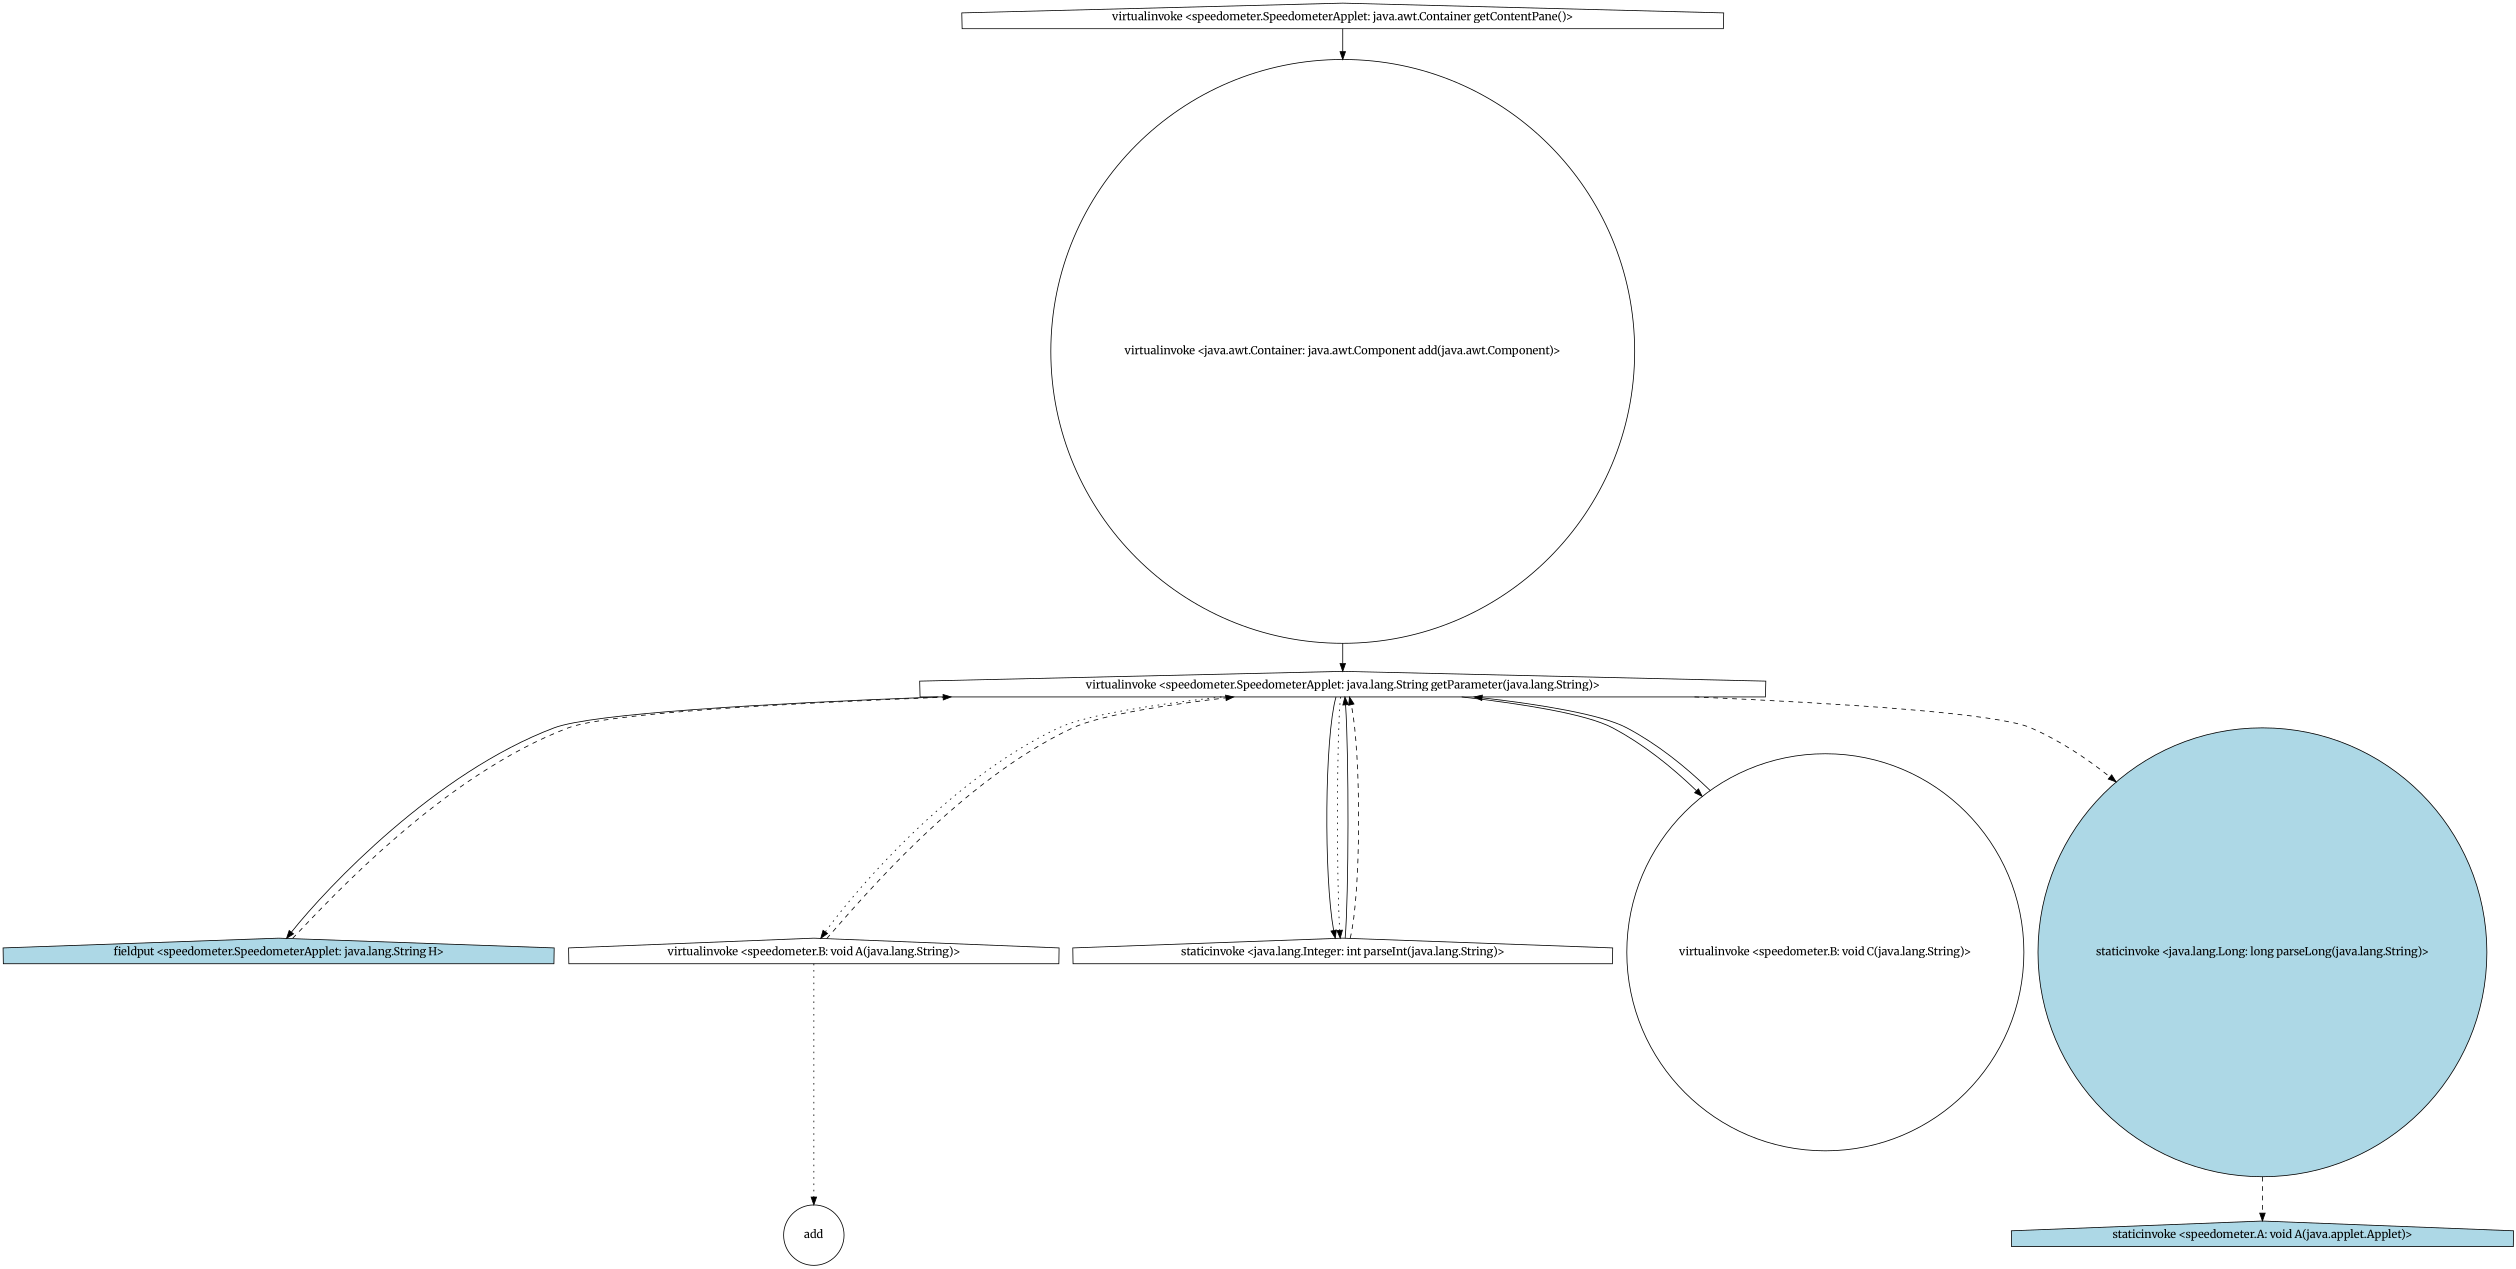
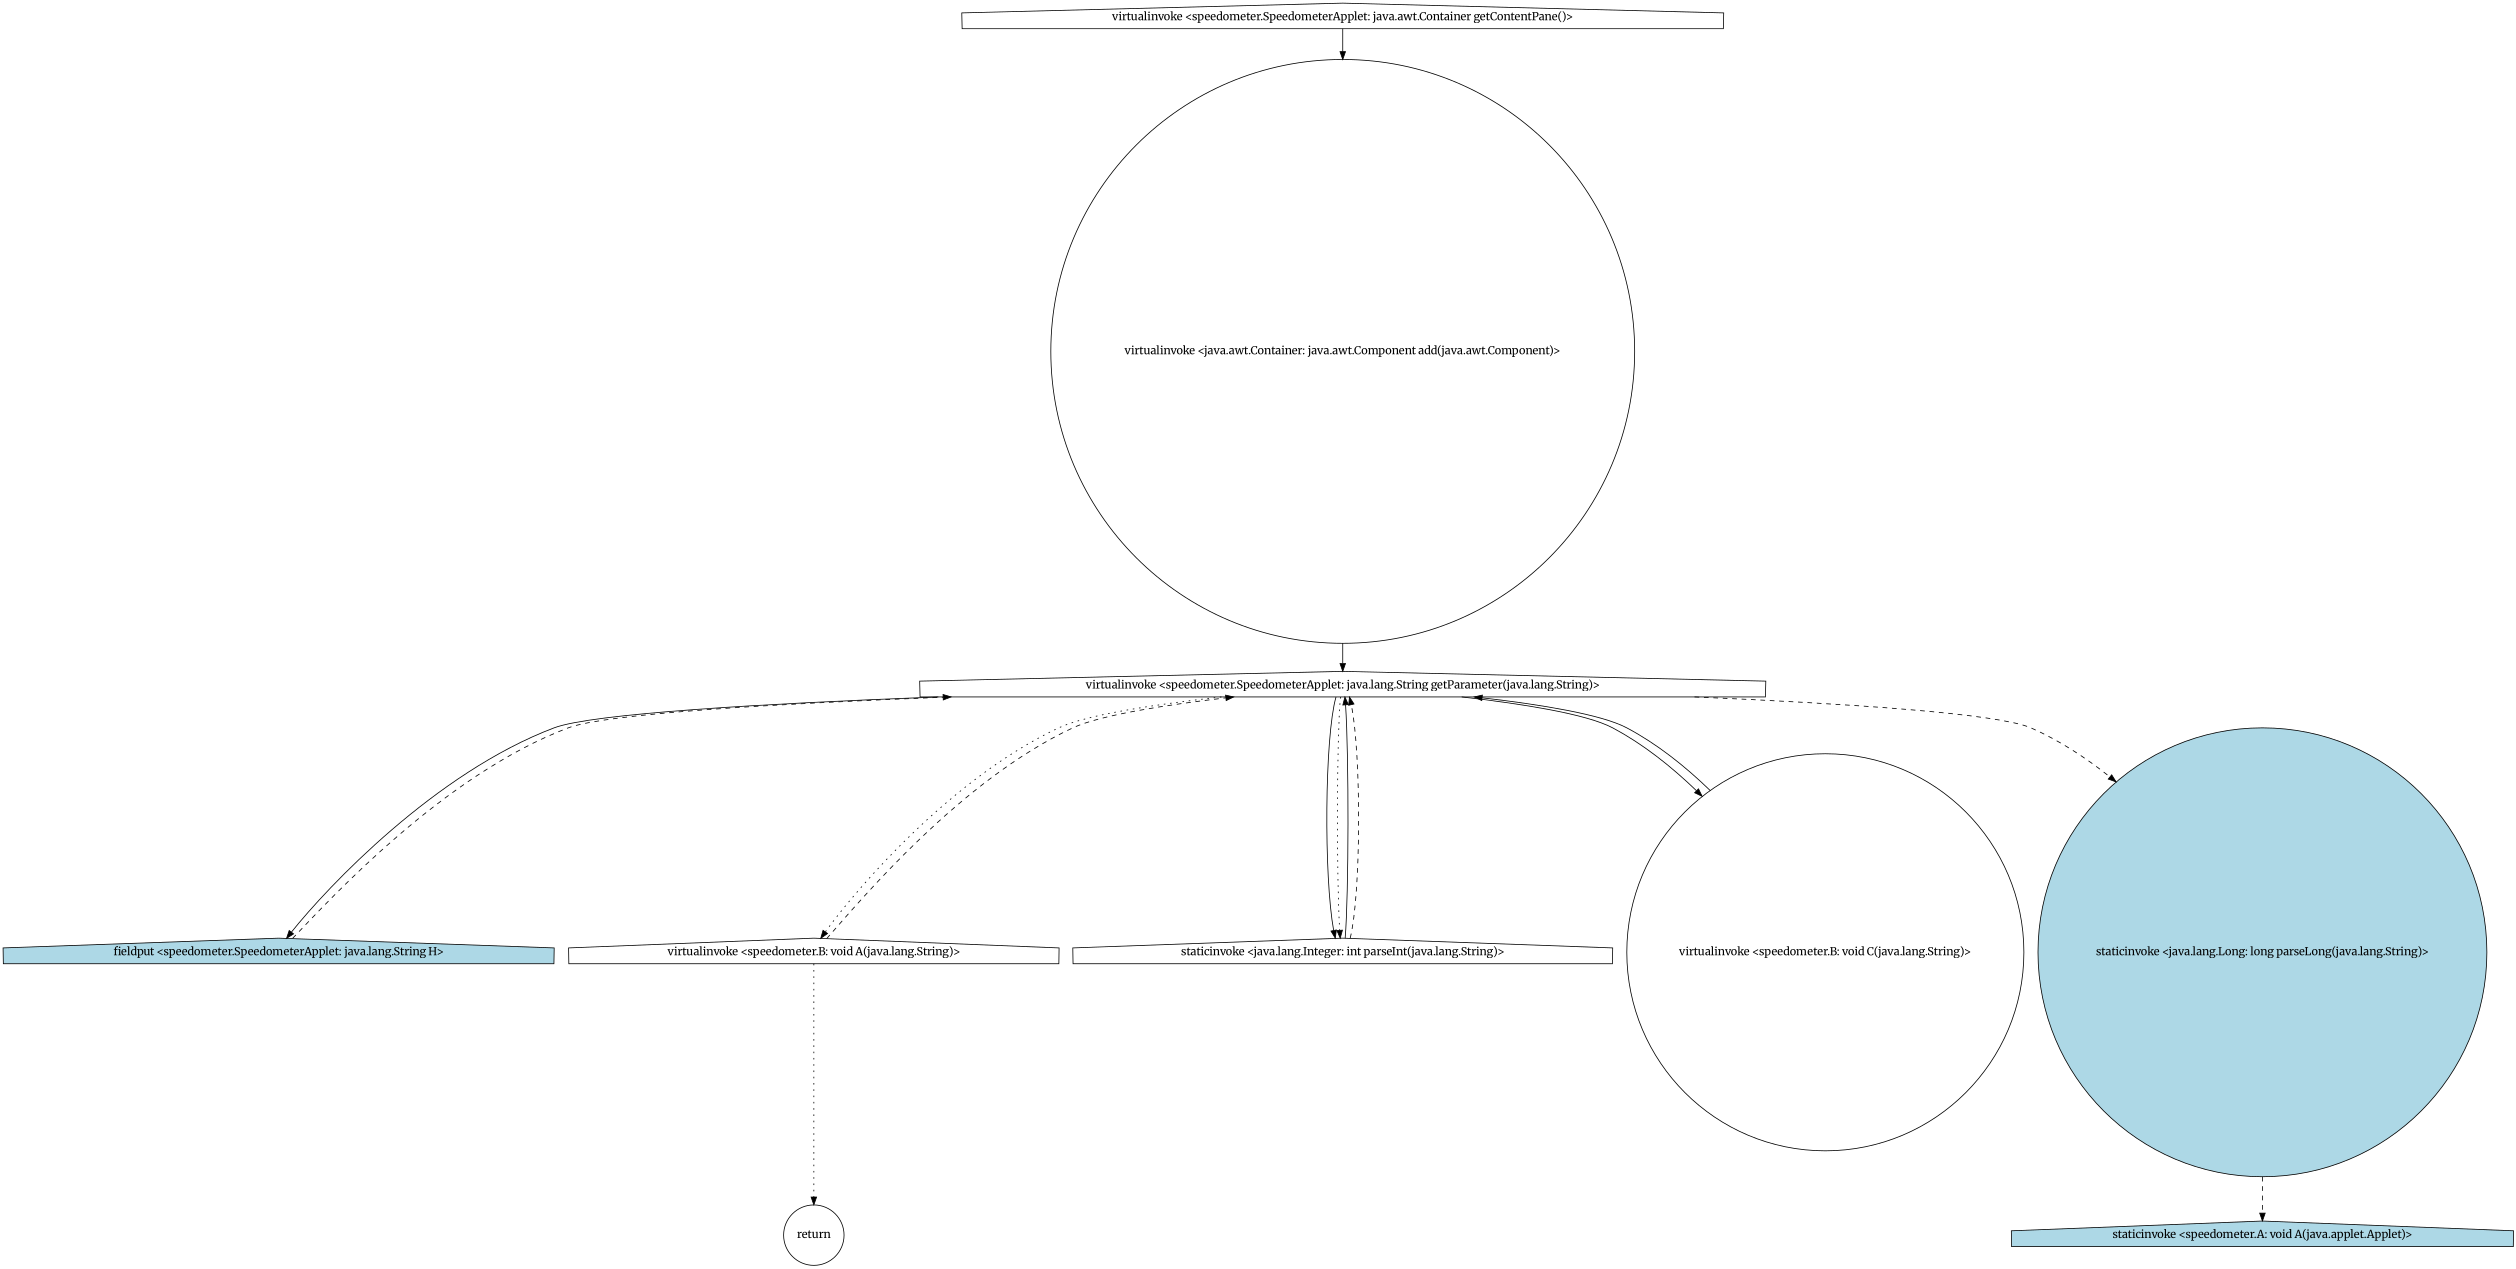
(814, 1235) -> (814, 1235)
